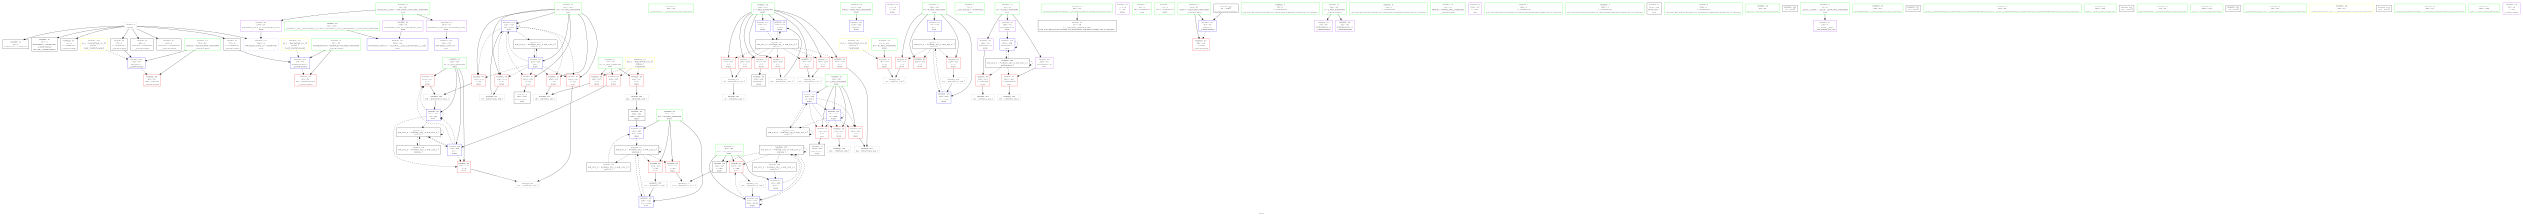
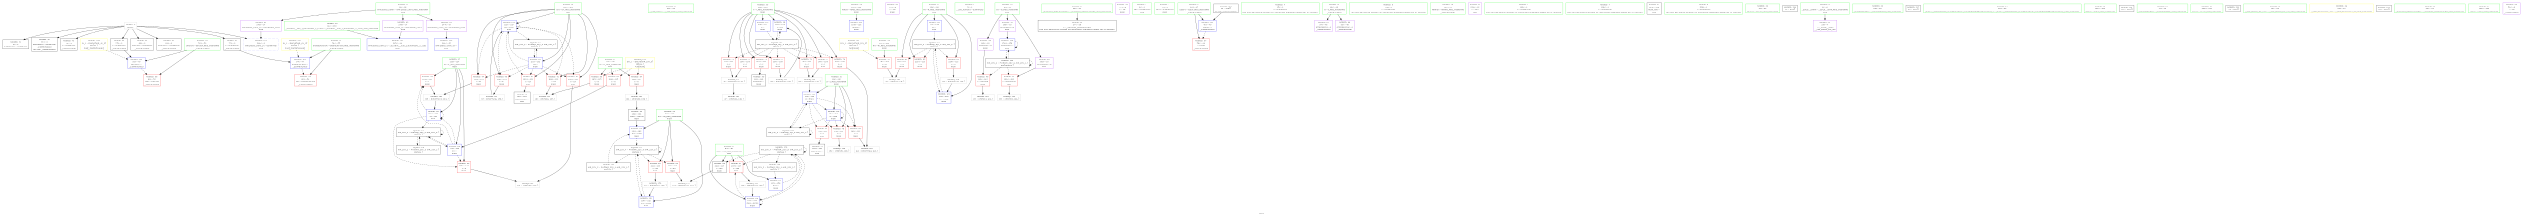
(826, 105) -> none
